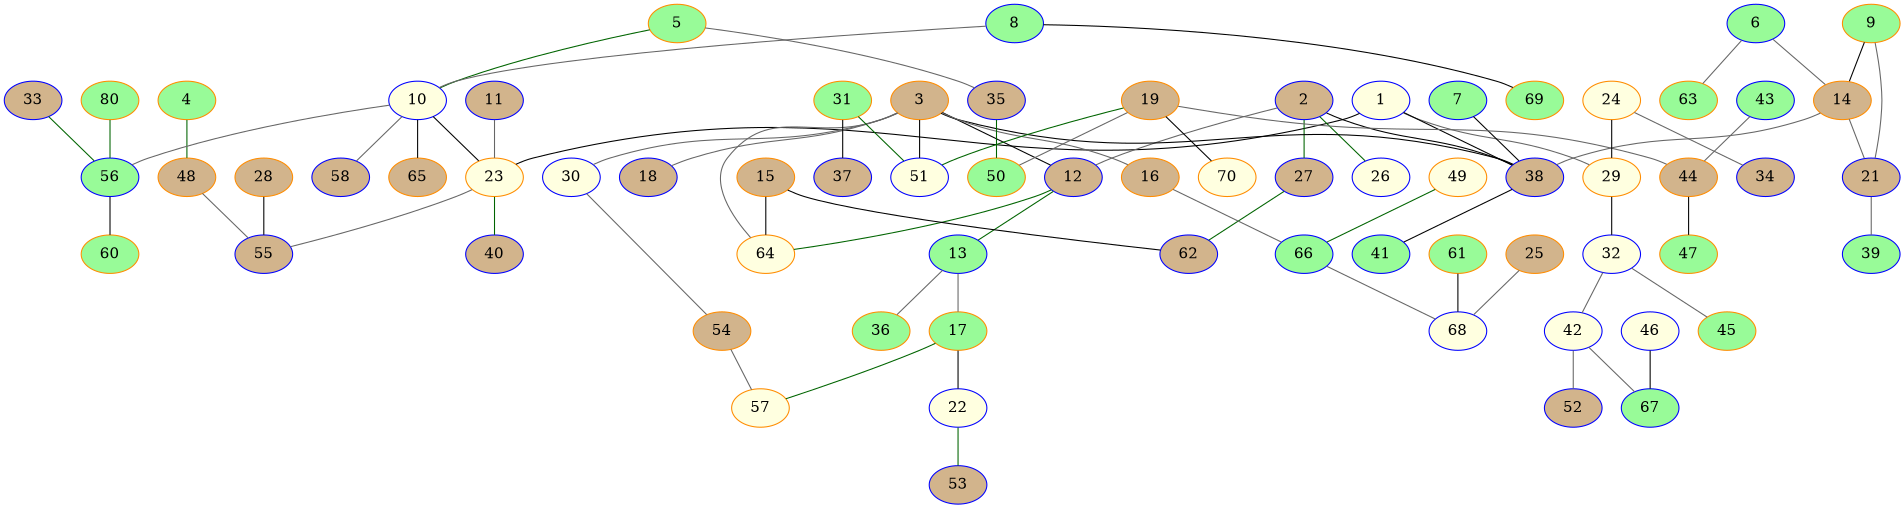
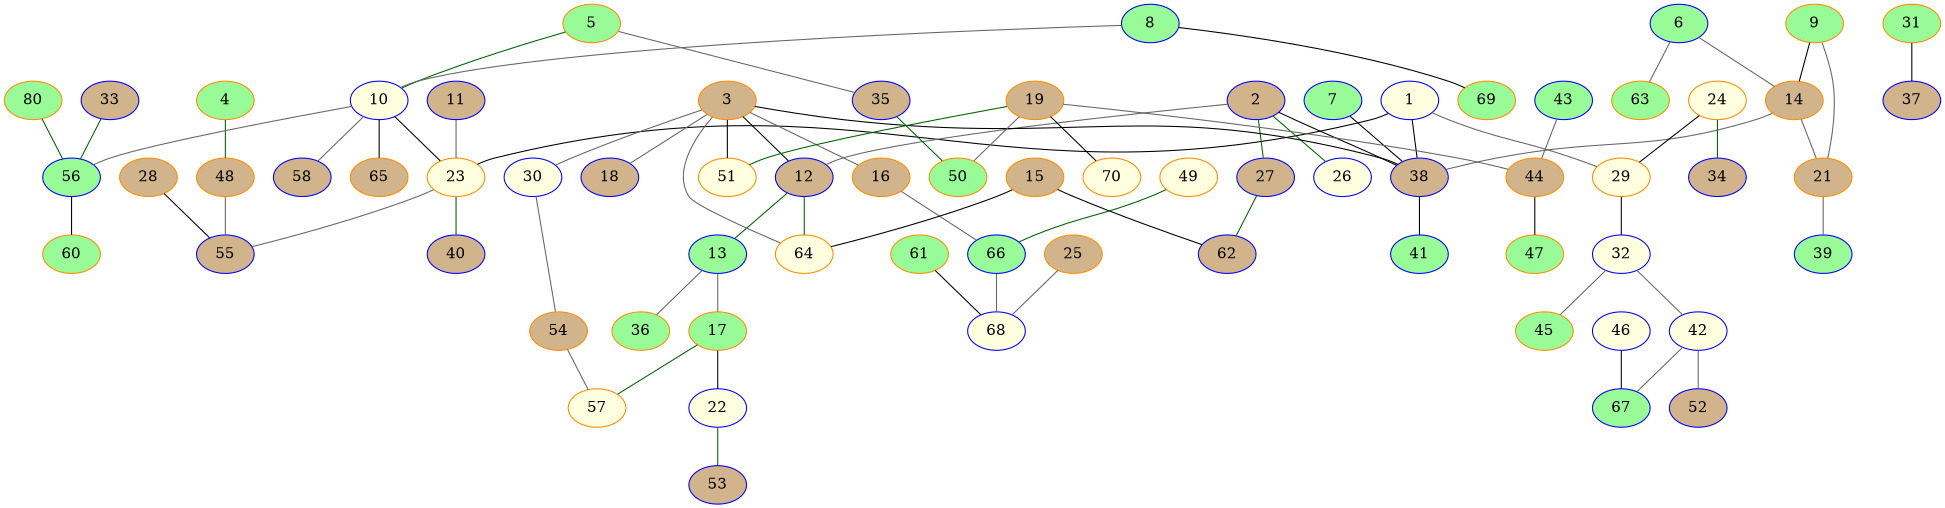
(1675, 132) -> (1717, 139)
(883, 141) -> none
(920, 177) -> (727, 177)
(1871, 177) -> (1823, 177)
